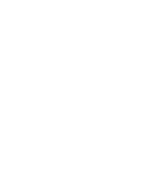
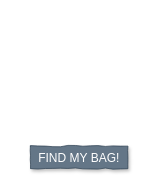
none -> (79, 157)
